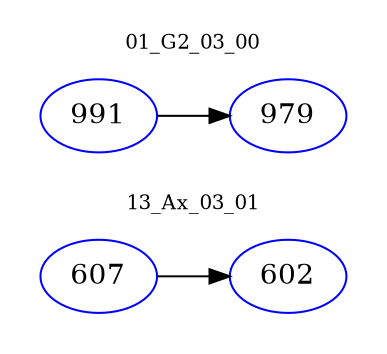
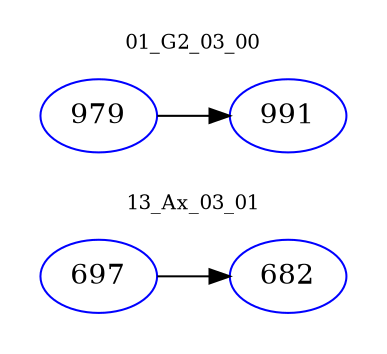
(183, 116) -> (183, 116)
(99, 276) -> (99, 276)
(288, 276) -> (288, 276)
